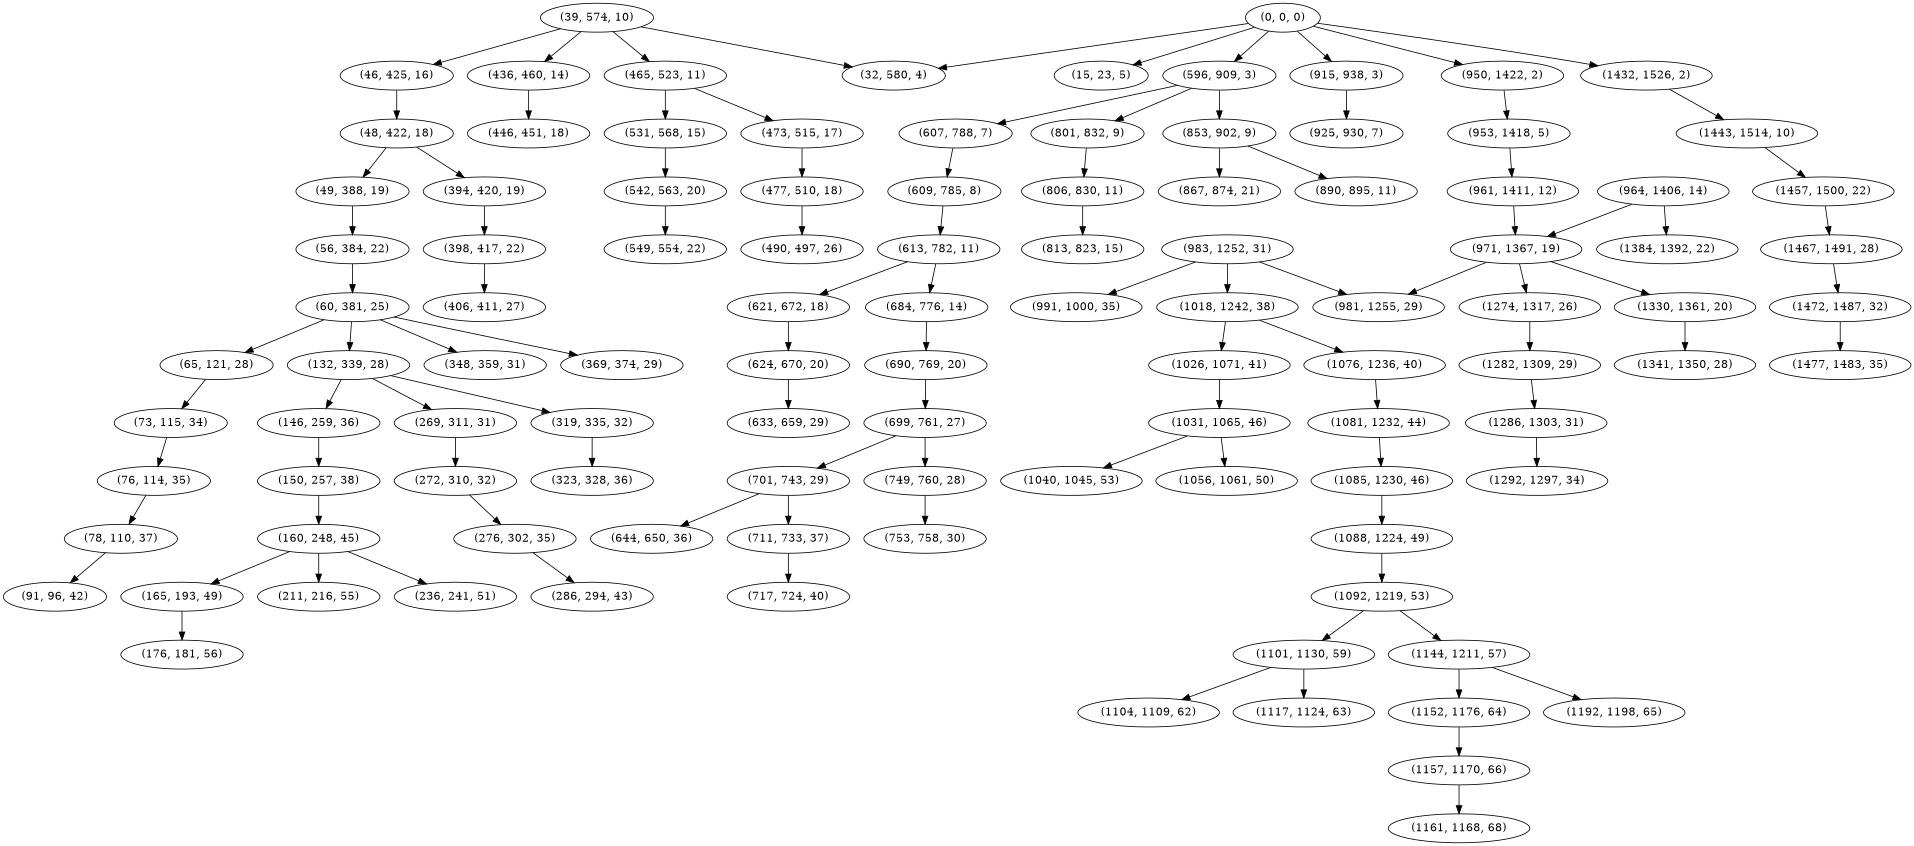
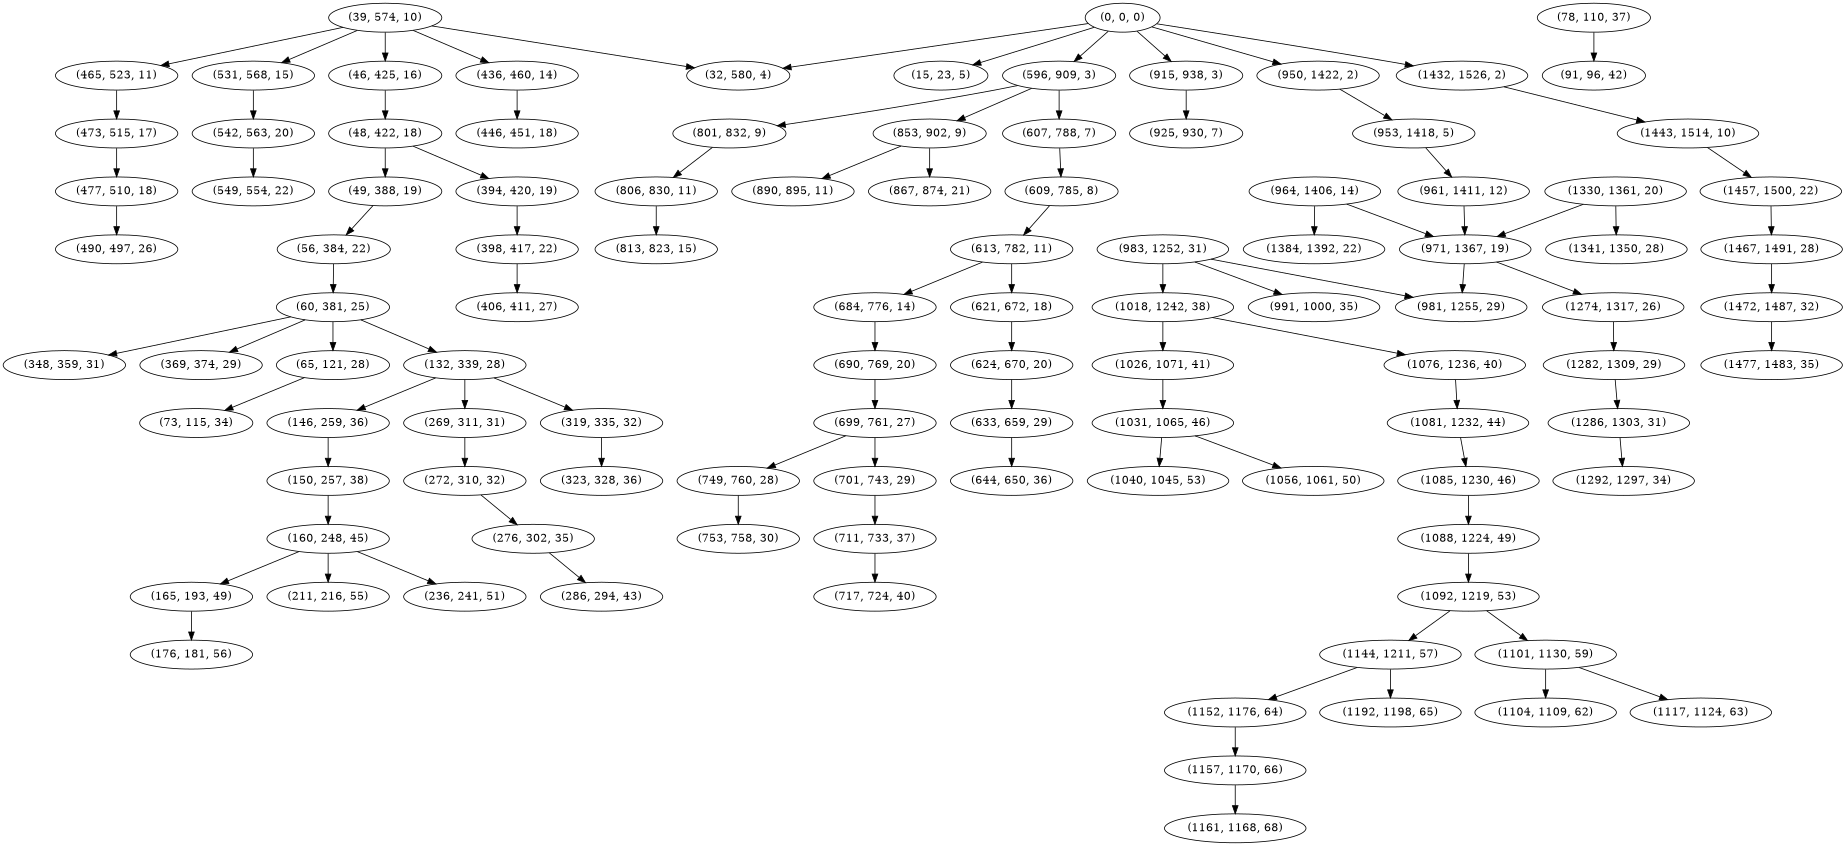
(665, 101) -> (323, 45)
(1596, 277) -> (1544, 219)
(154, 481) -> none
(724, 508) -> (1012, 448)
